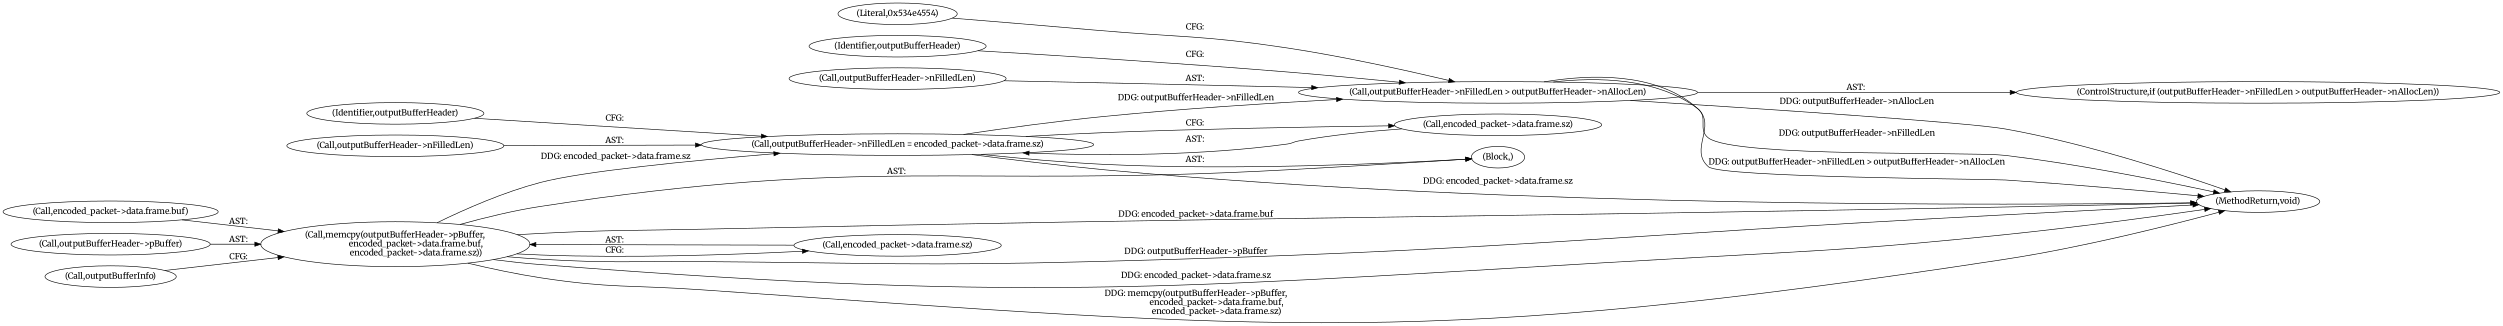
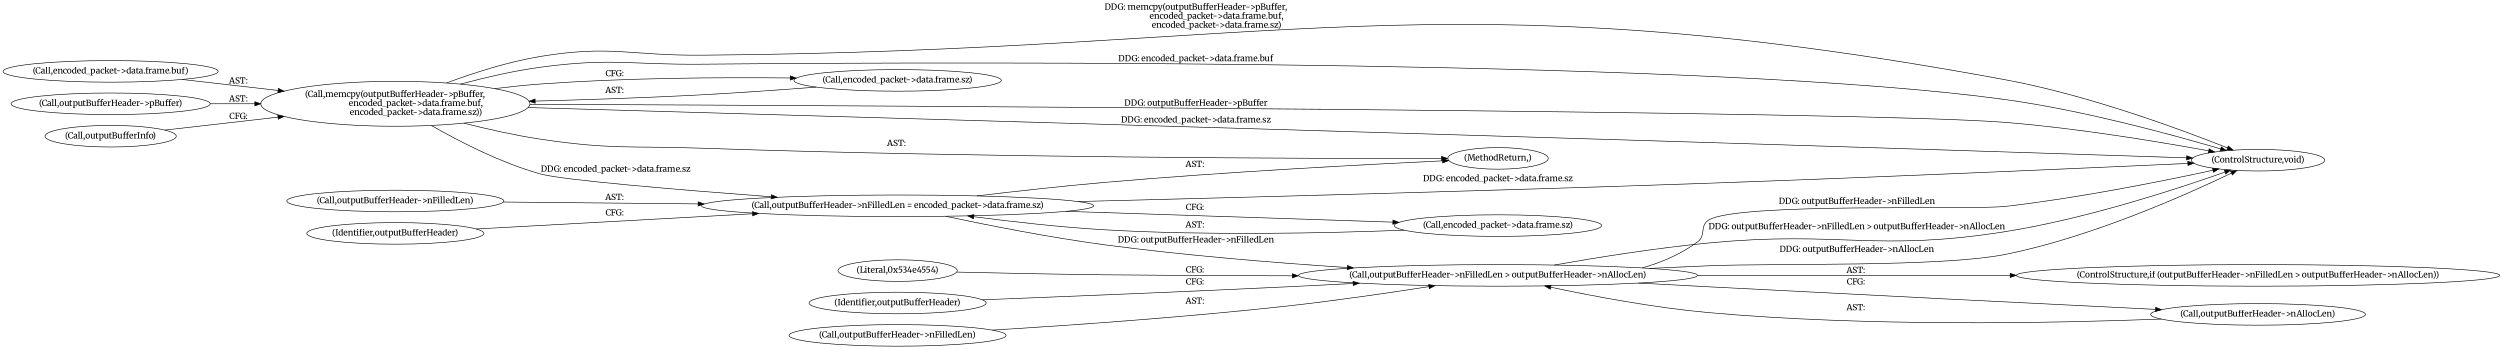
(1498, 157) -> (1498, 158)
(2258, 202) -> (2258, 160)
none -> (2258, 314)
